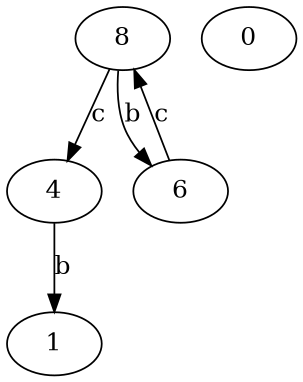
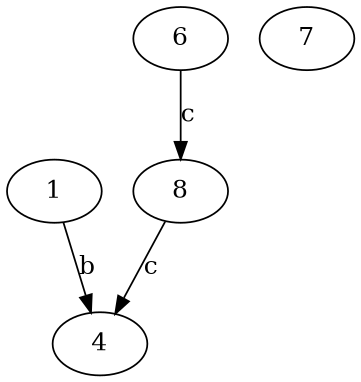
(249, 39) -> (307, 39)
(120, 114) -> none
(54, 259) -> (75, 259)
